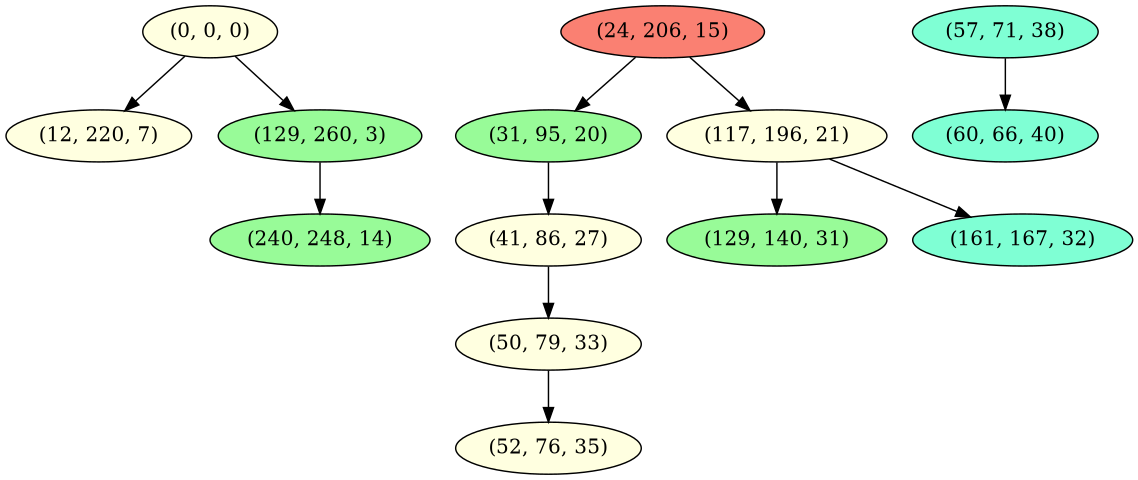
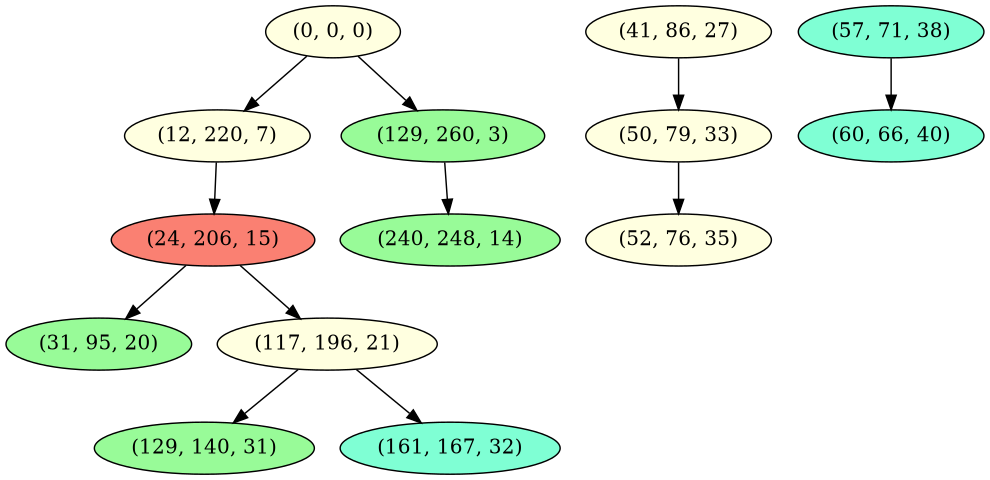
none -> (216, 181)
(548, 181) -> none
